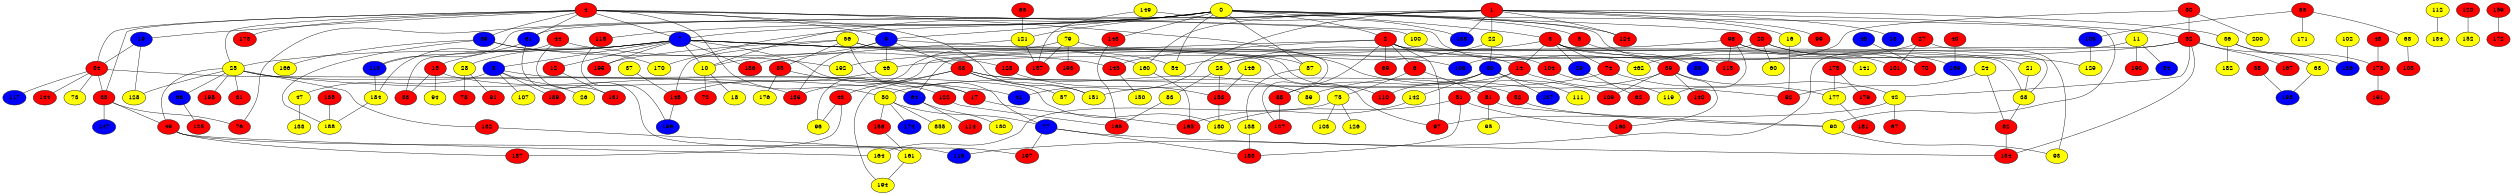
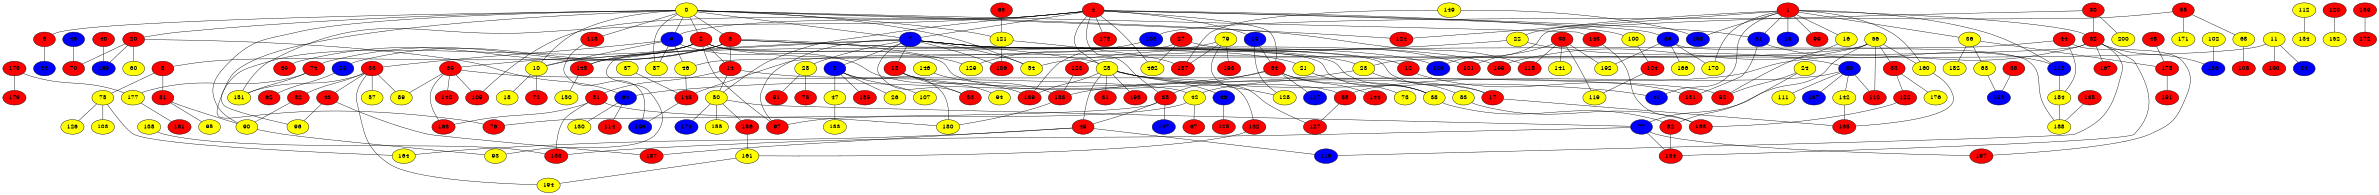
(1253, 90) -> none
(940, 127) -> (717, 127)
